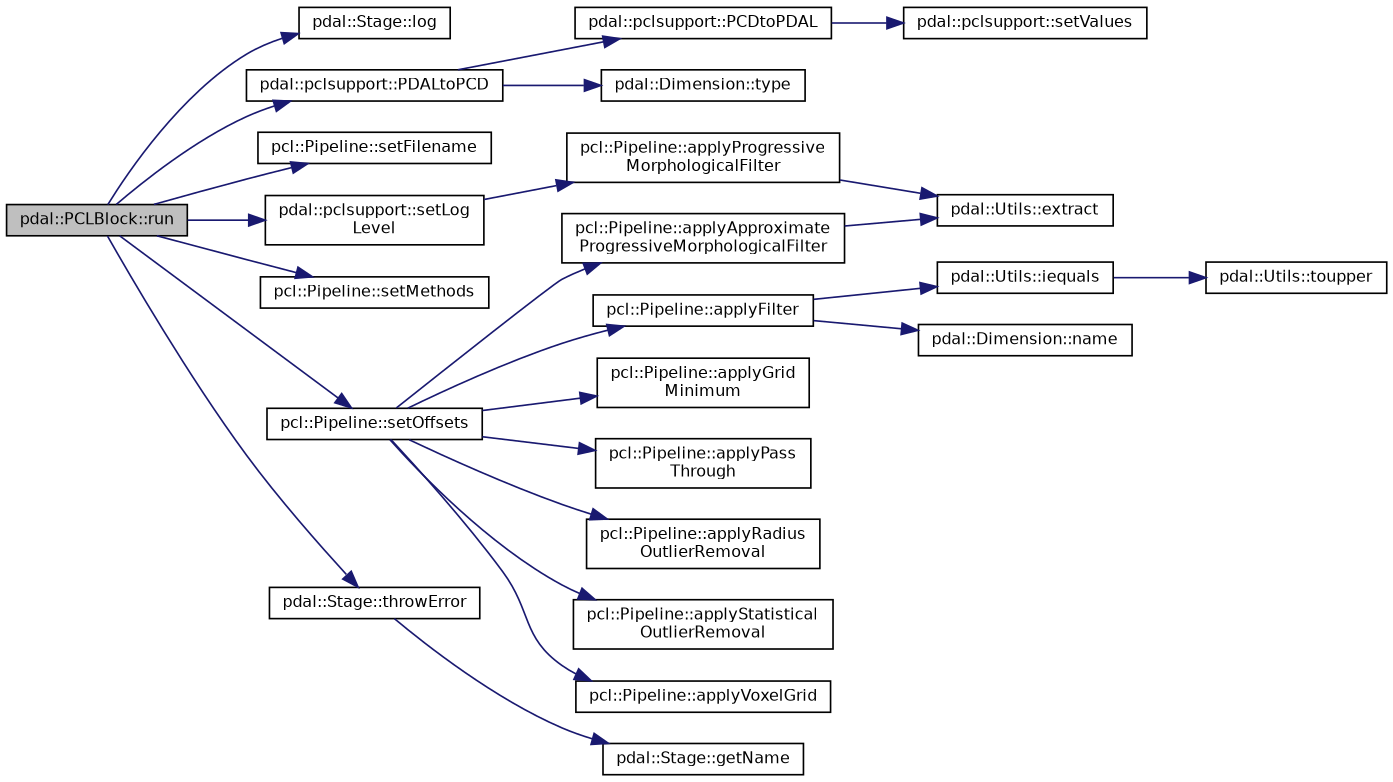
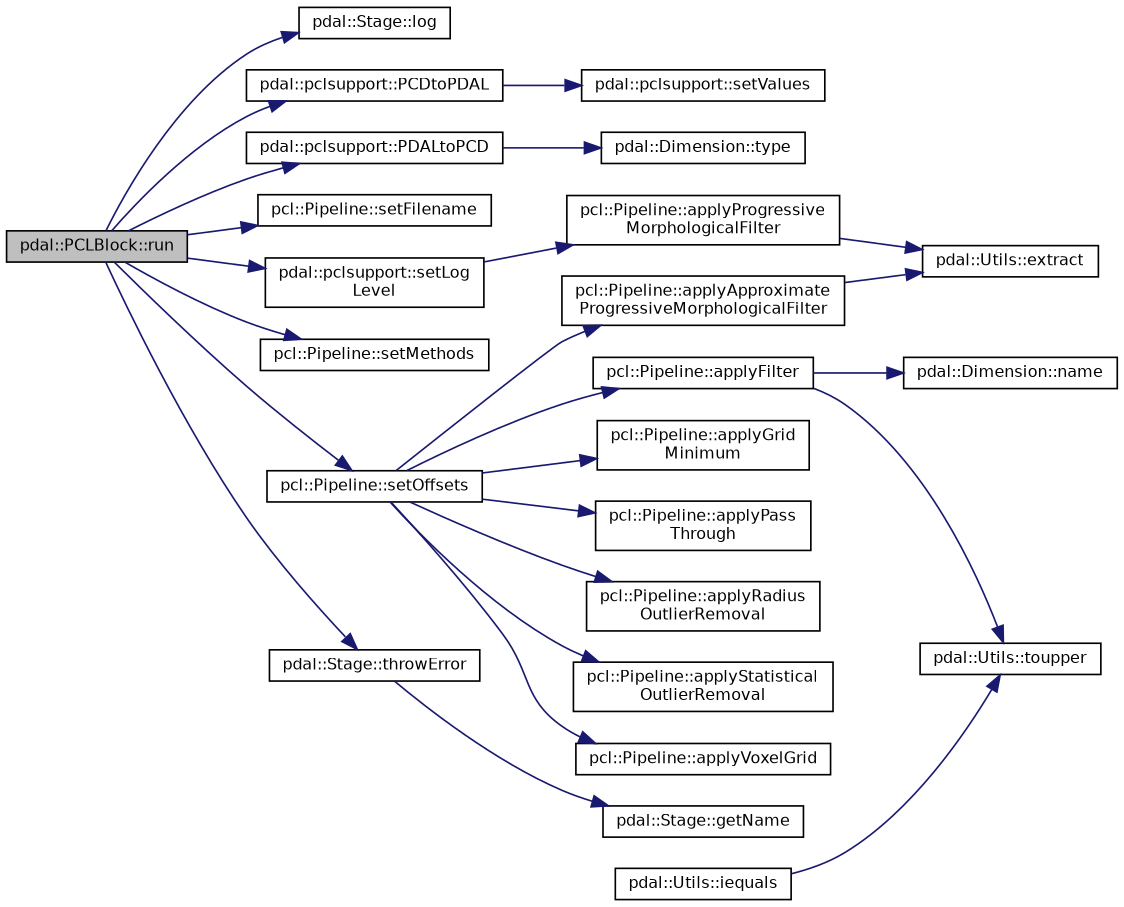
(531, 56) -> (184, 159)
(867, 294) -> (927, 490)
